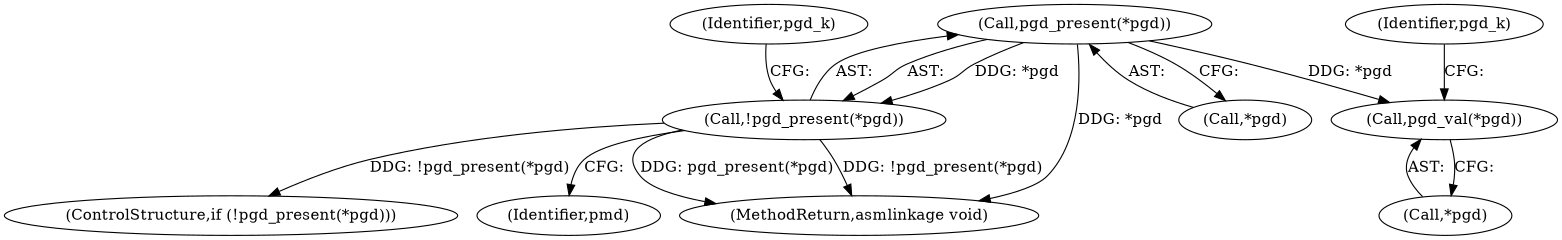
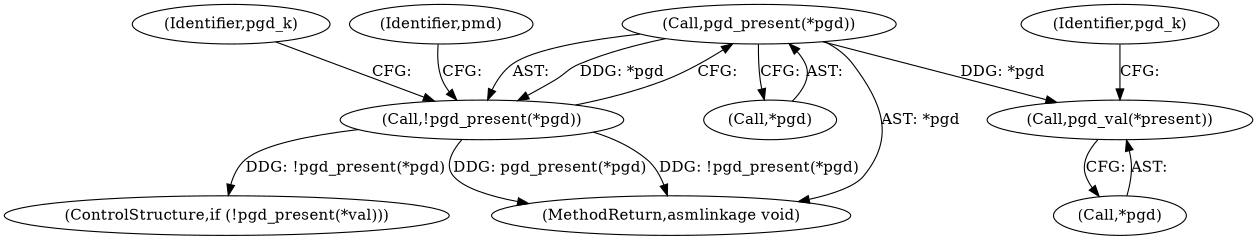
(857, 72) -> (720, 72)
(1120, 120) -> (921, 120)
(1444, 120) -> (1120, 120)
(619, 143) -> (439, 69)
(231, 216) -> (227, 216)
